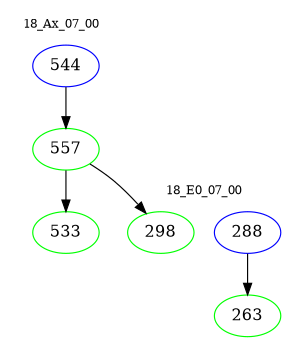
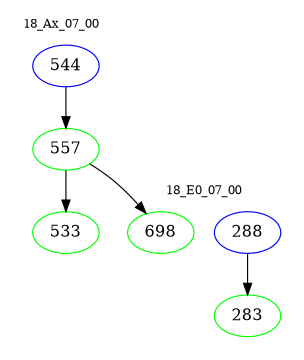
(161, 233) -> (161, 233)
(248, 316) -> (248, 316)
